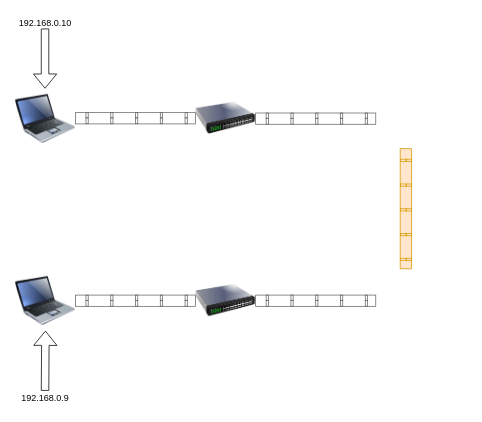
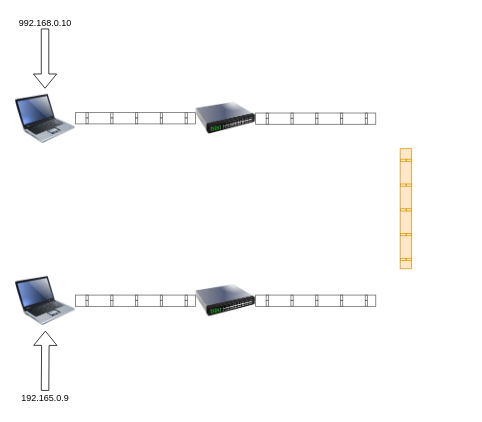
(45, 23) -> (45, 23)
(45, 398) -> (45, 398)
